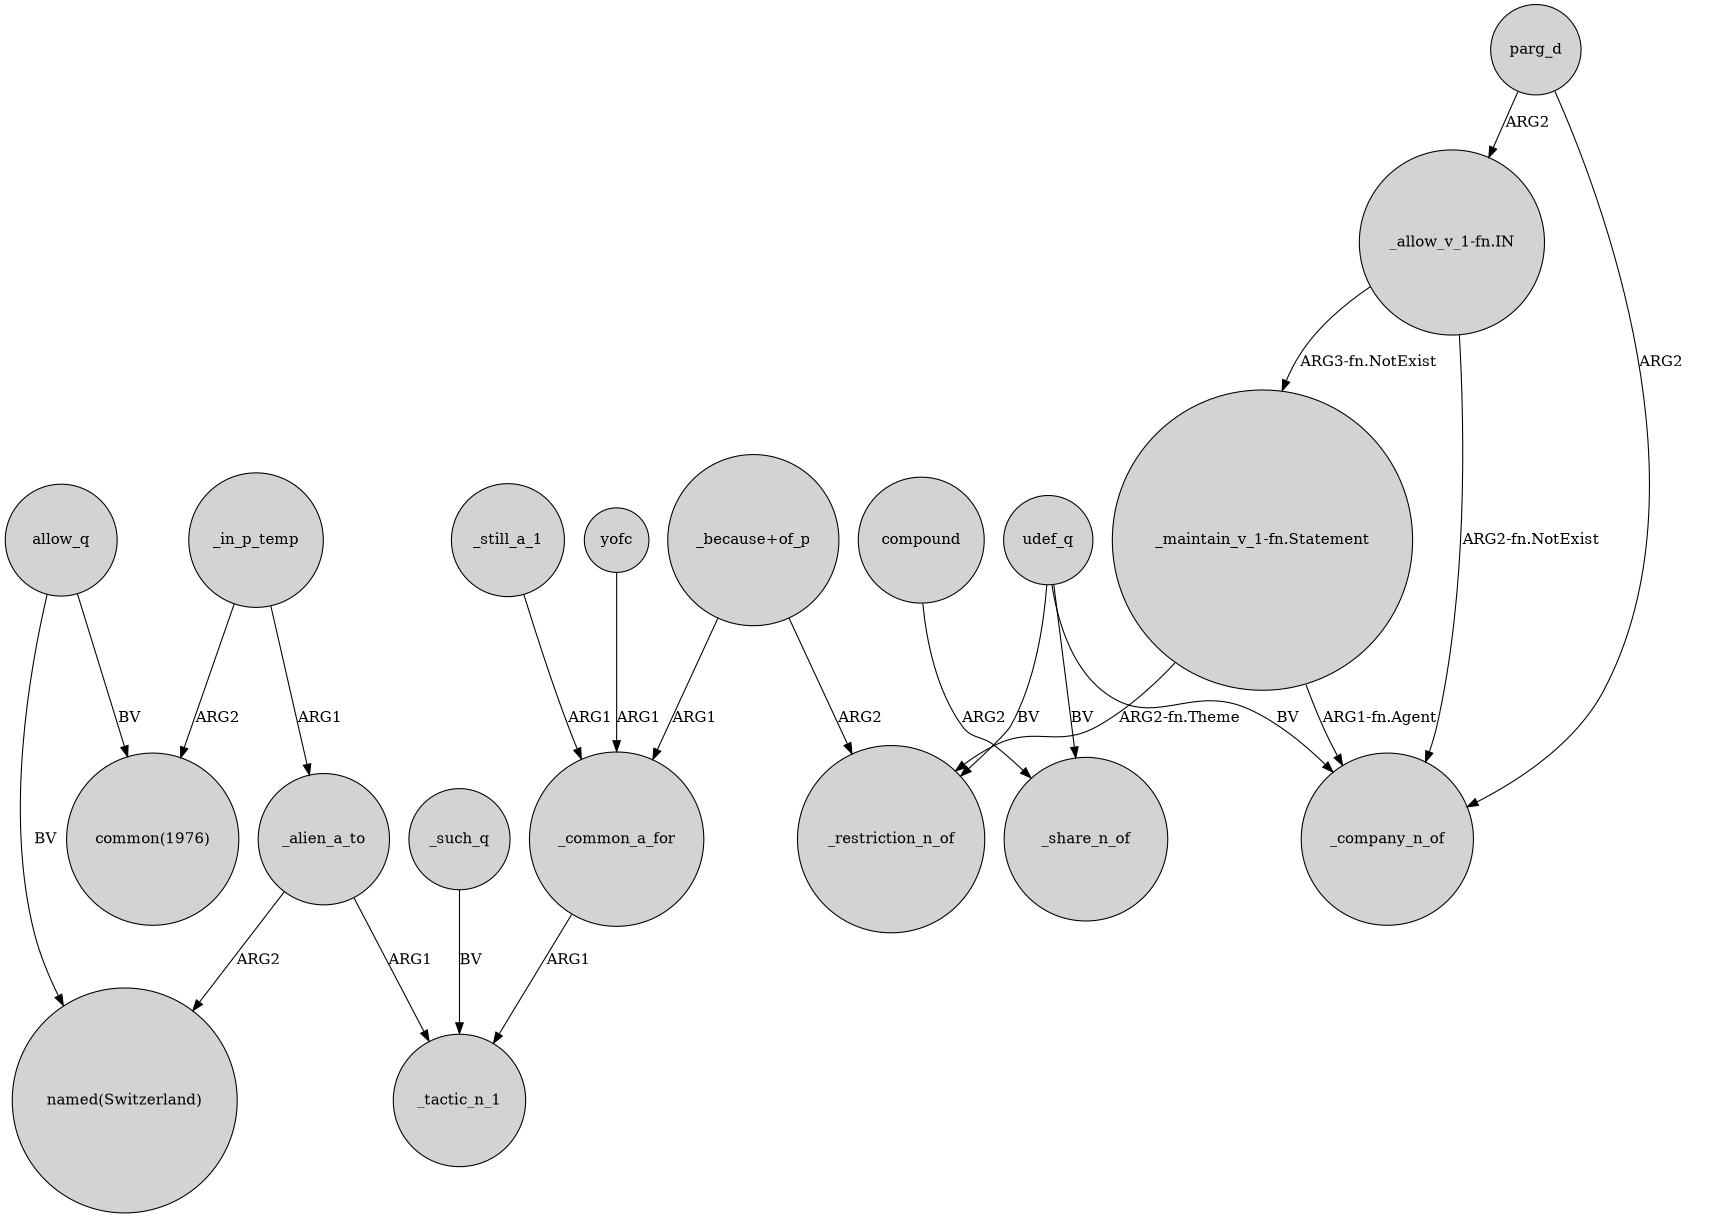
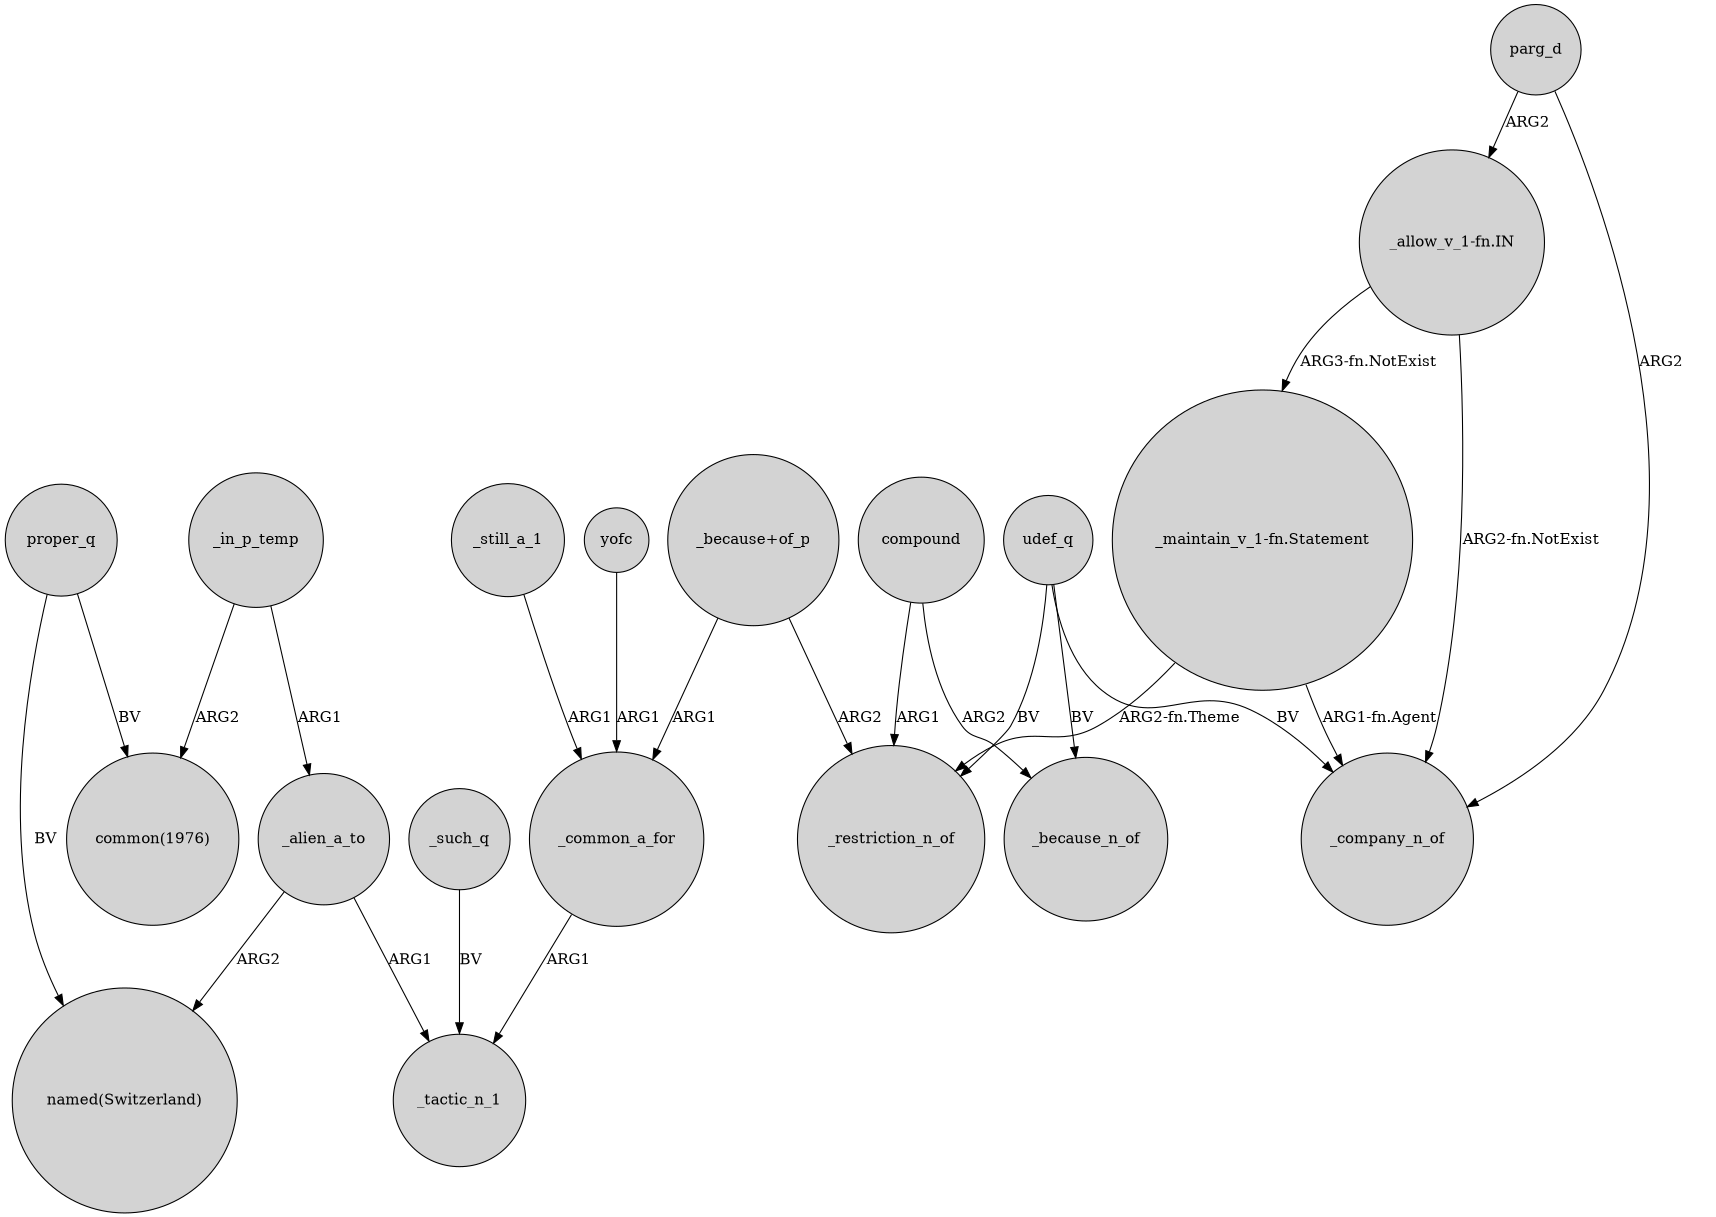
(61, 540) -> (61, 540)
none -> (901, 668)
(1086, 839) -> (1086, 839)
